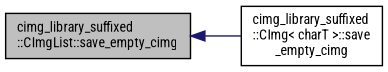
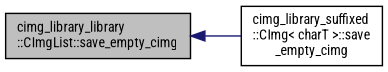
(98, 36) -> (98, 36)
